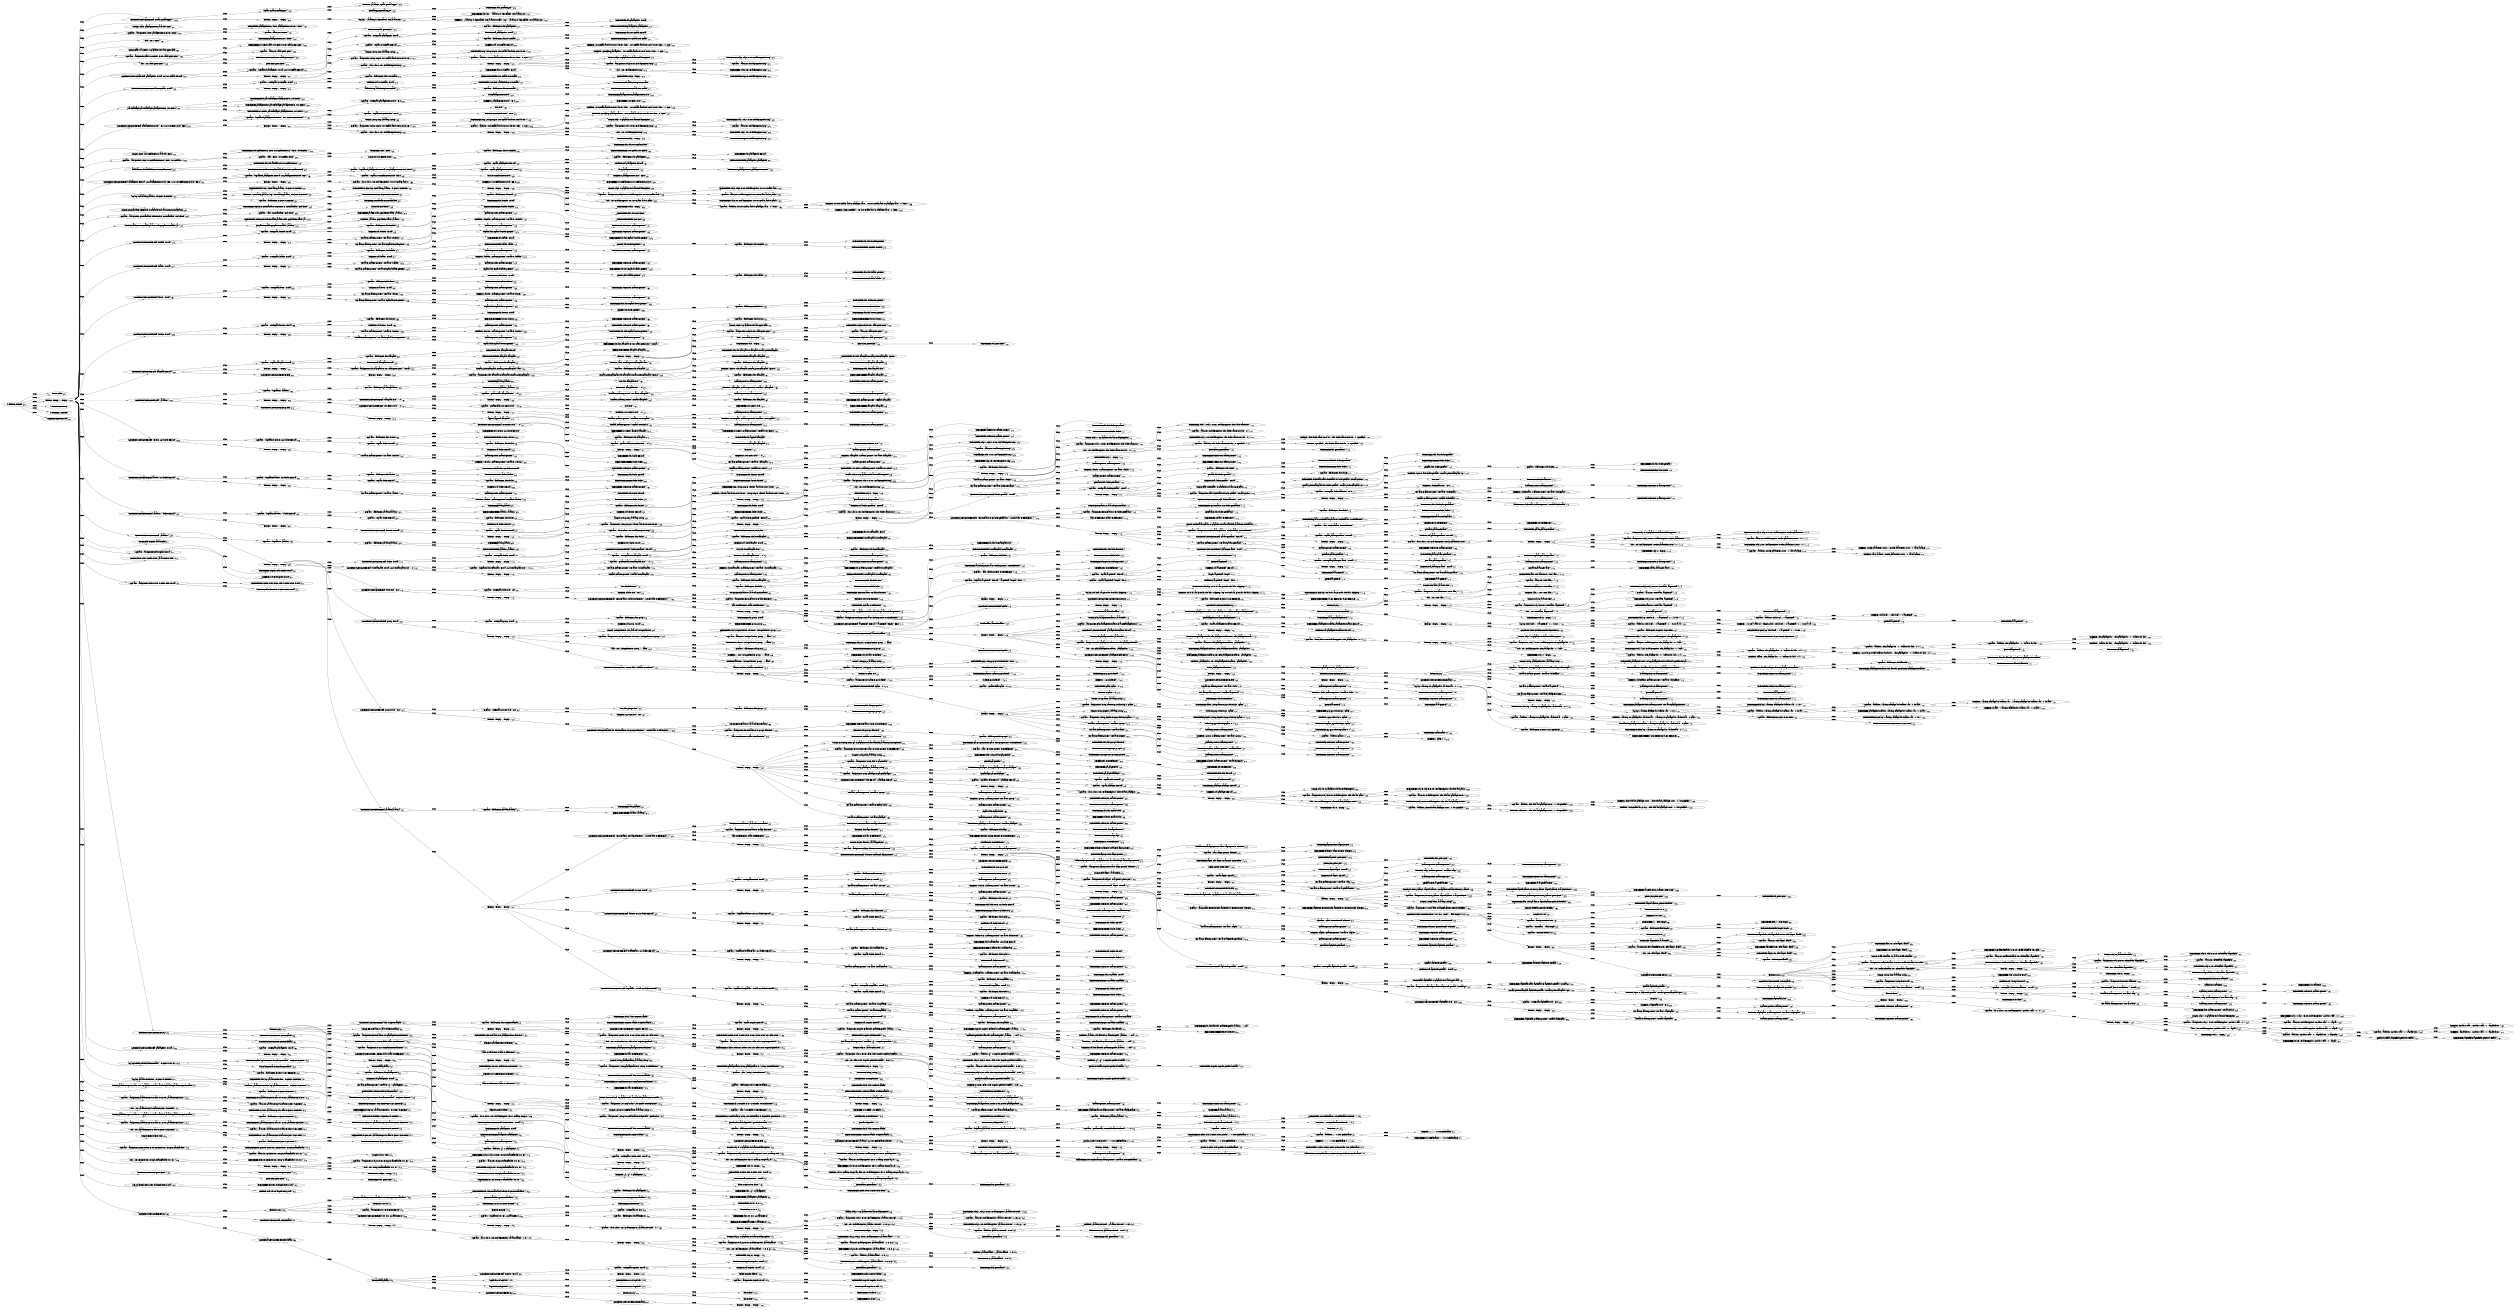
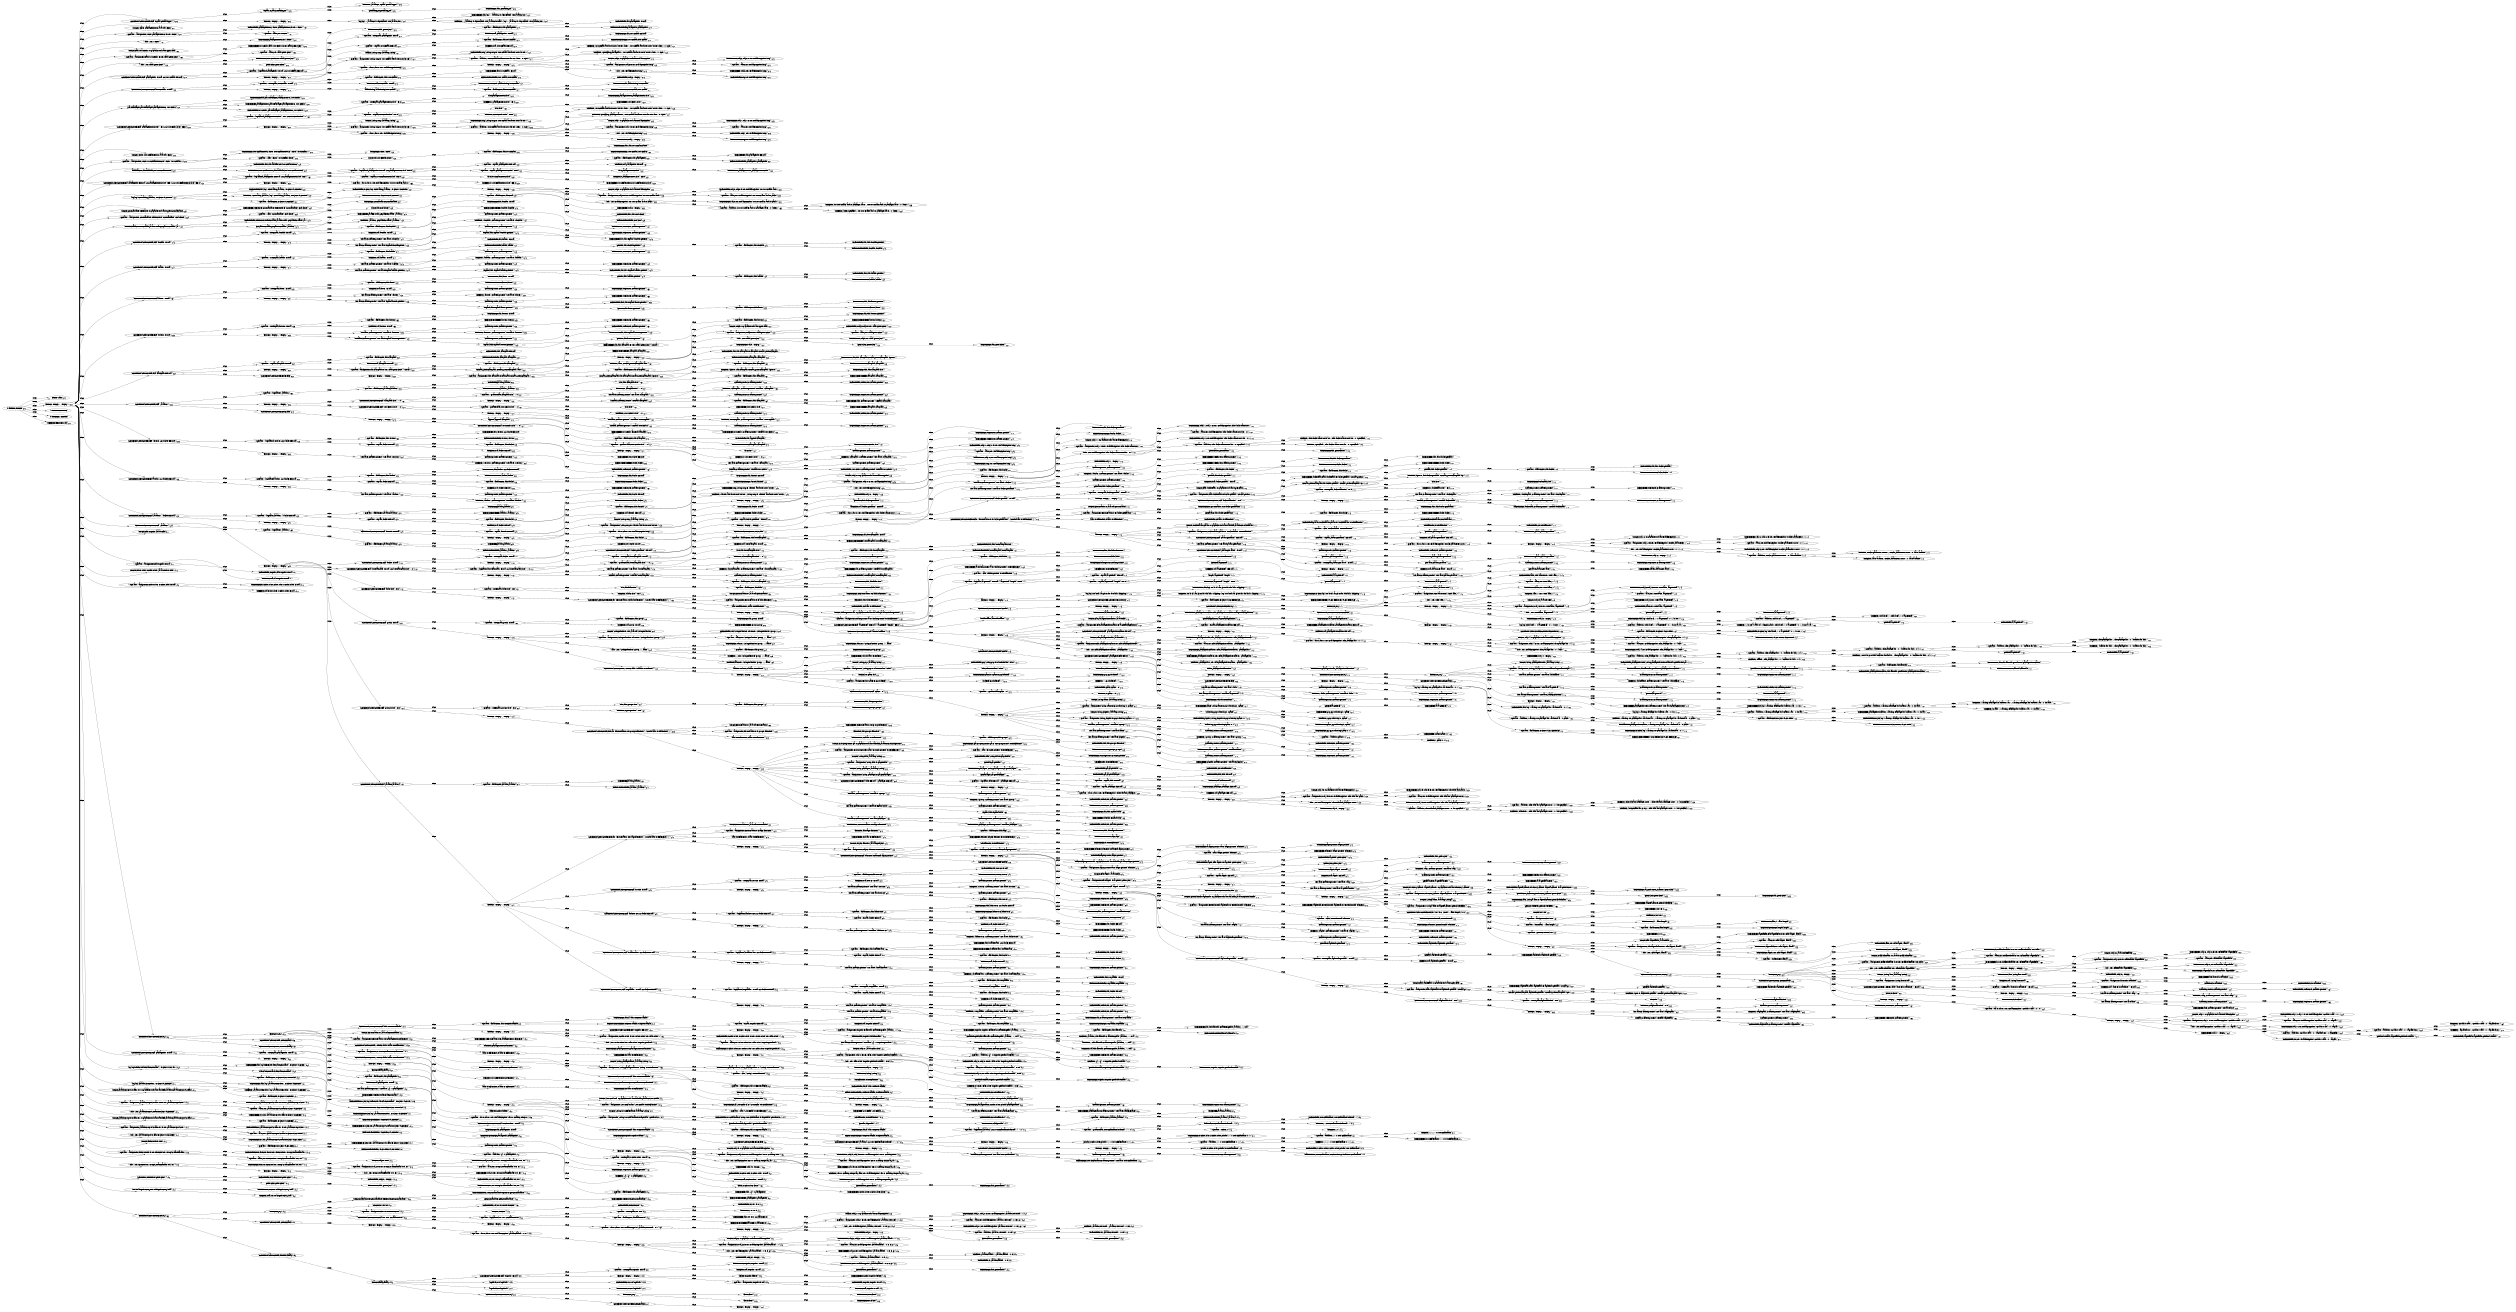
(926, 901) -> (930, 909)
(1602, 1019) -> (1714, 1021)
